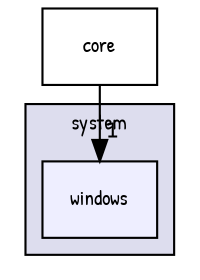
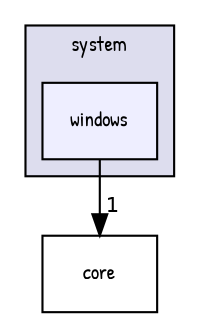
(100, 117) -> (100, 190)
